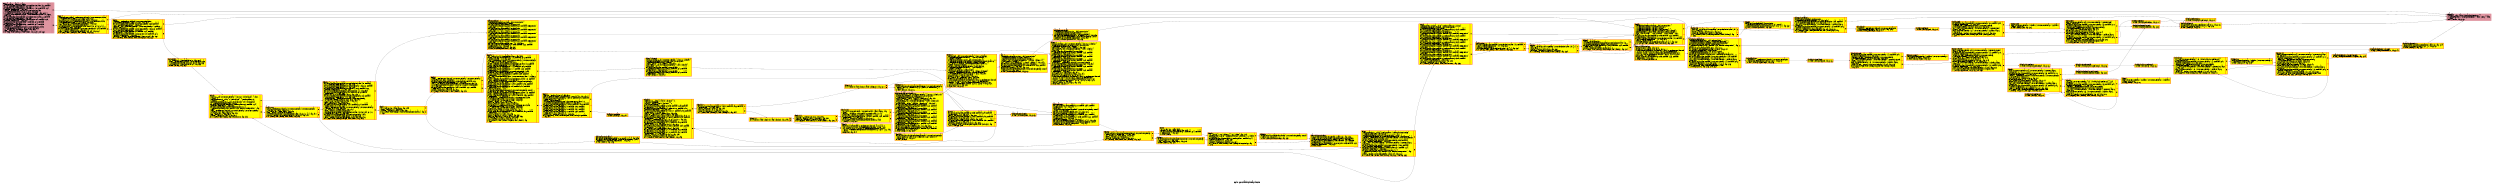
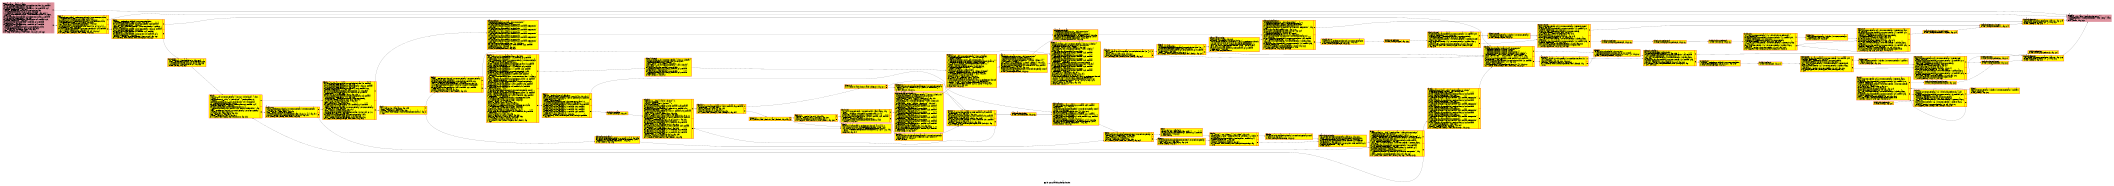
(1500, 47) -> none
(499, 59) -> (498, 59)
(2131, 83) -> (1980, 93)
